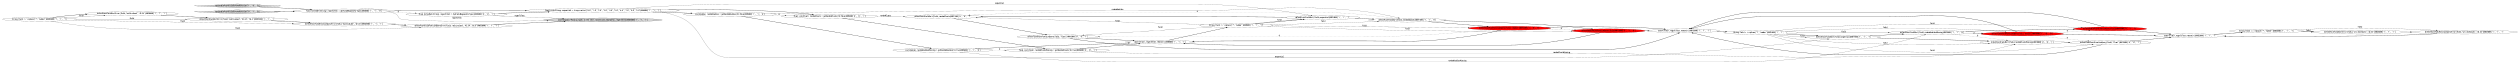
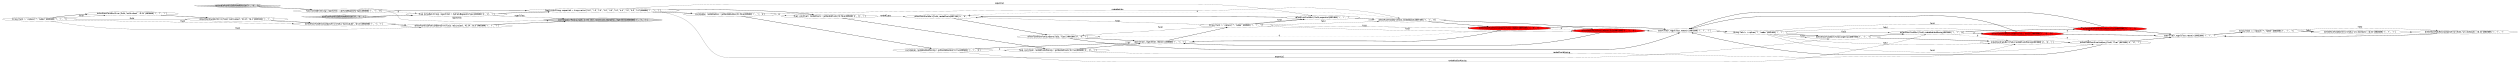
(237, 12) -> none
none -> (344, 17)
